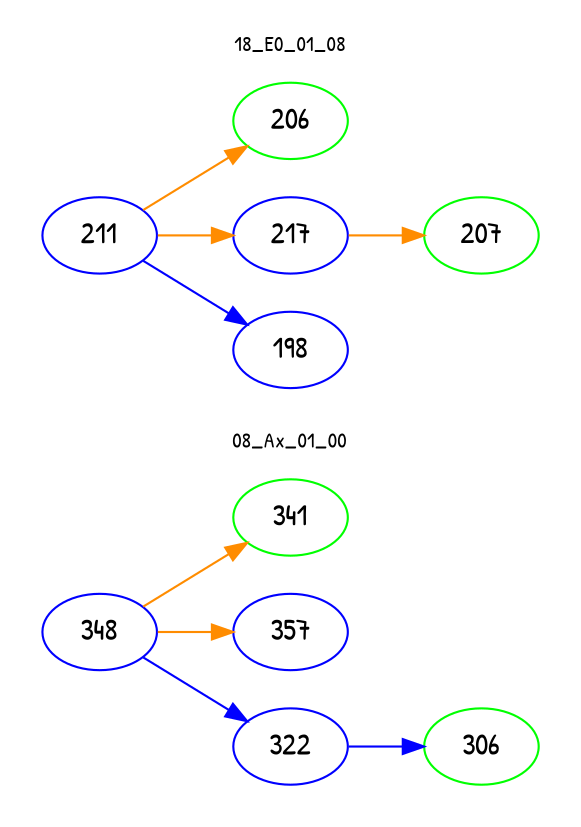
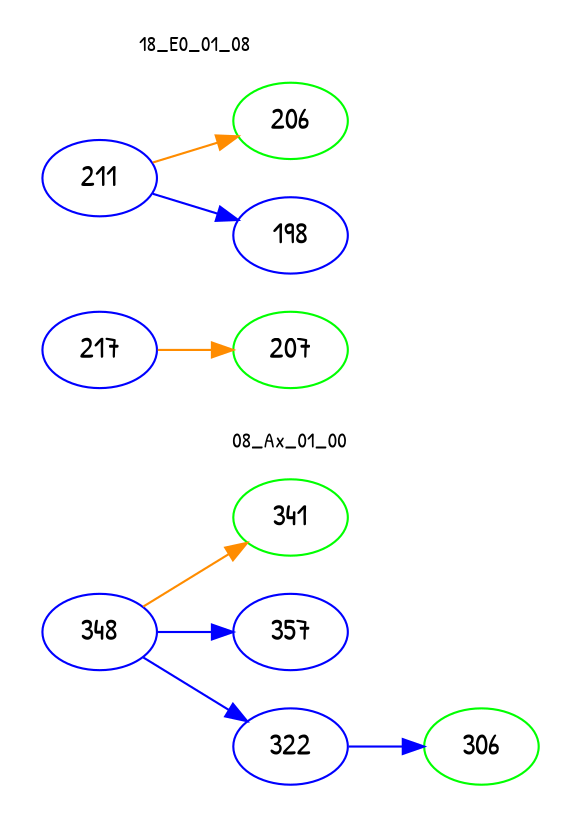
(185, 235) -> none
(185, 632) -> (185, 632)
